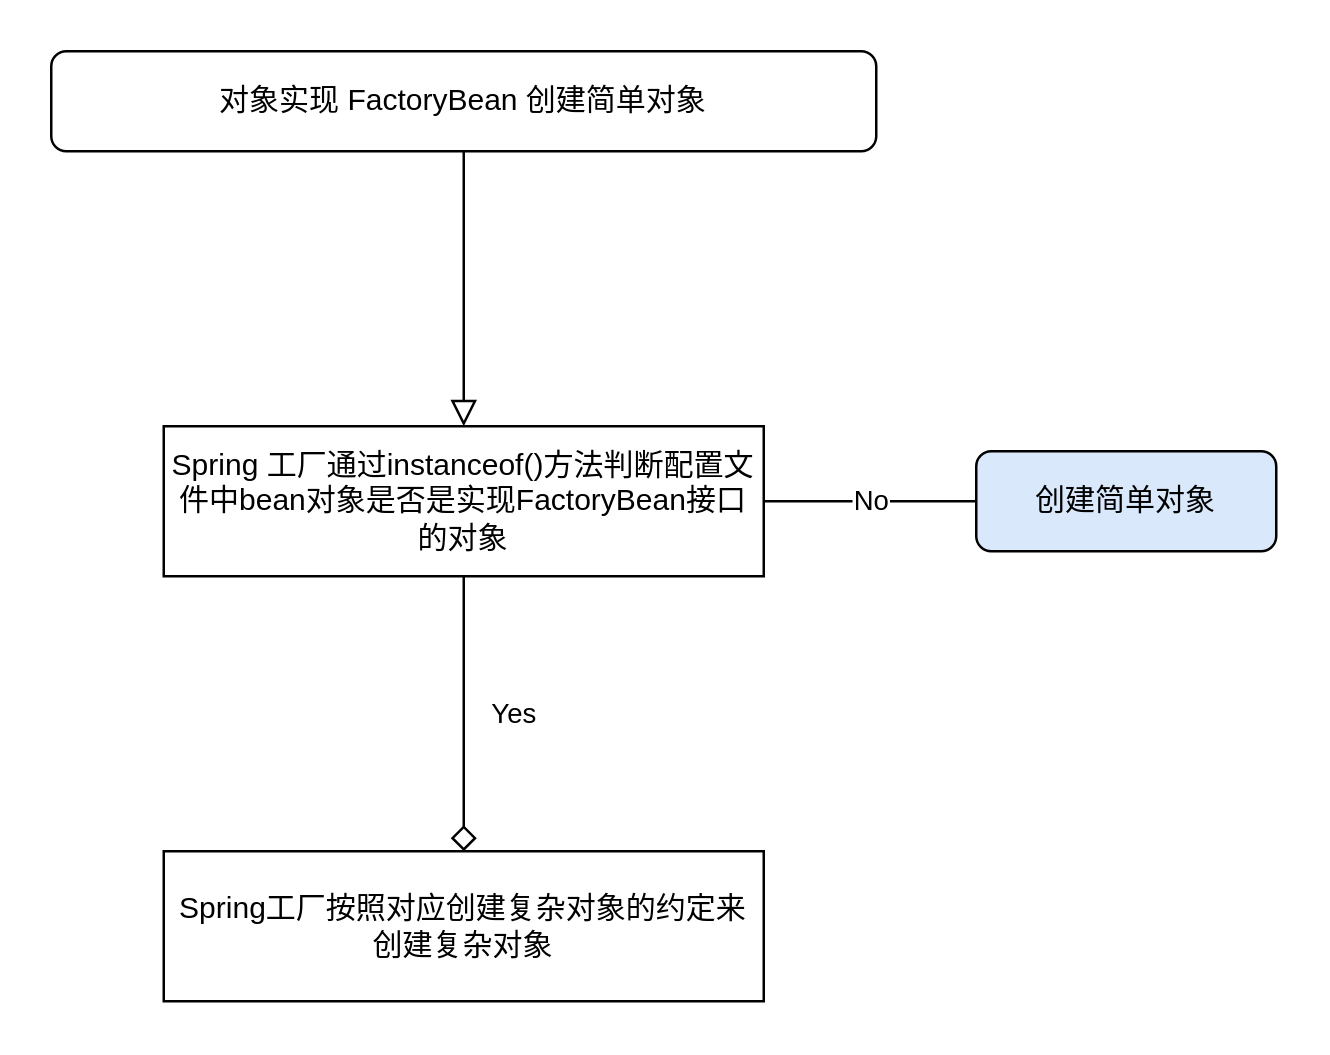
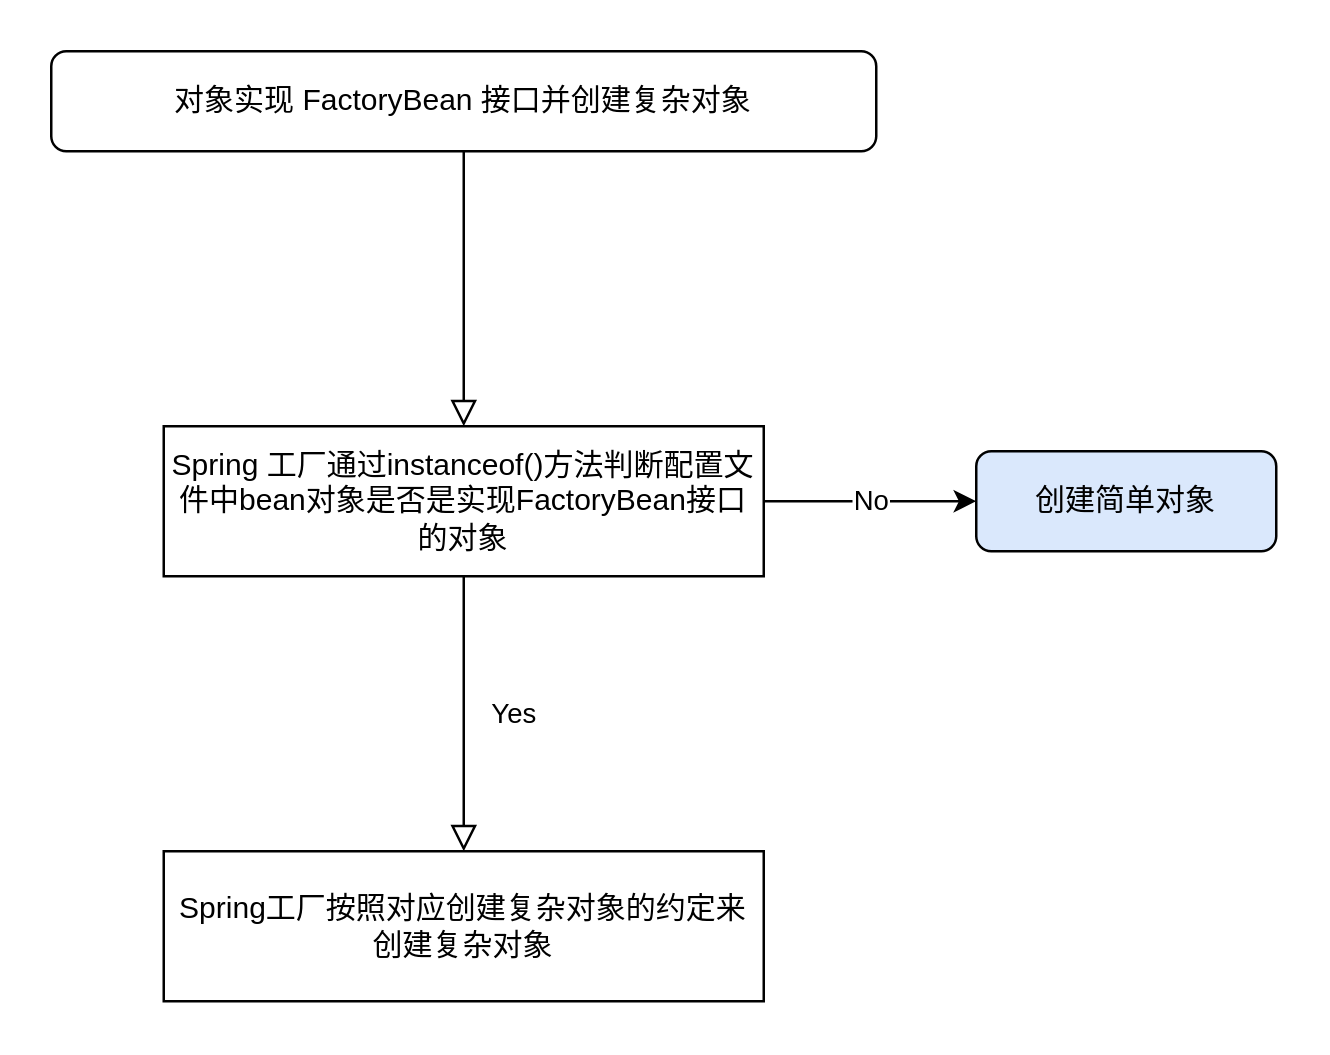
(464, 101) -> (464, 101)
(965, 501) -> (958, 501)
(464, 825) -> (464, 824)
